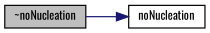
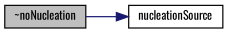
(167, 17) -> (176, 17)
